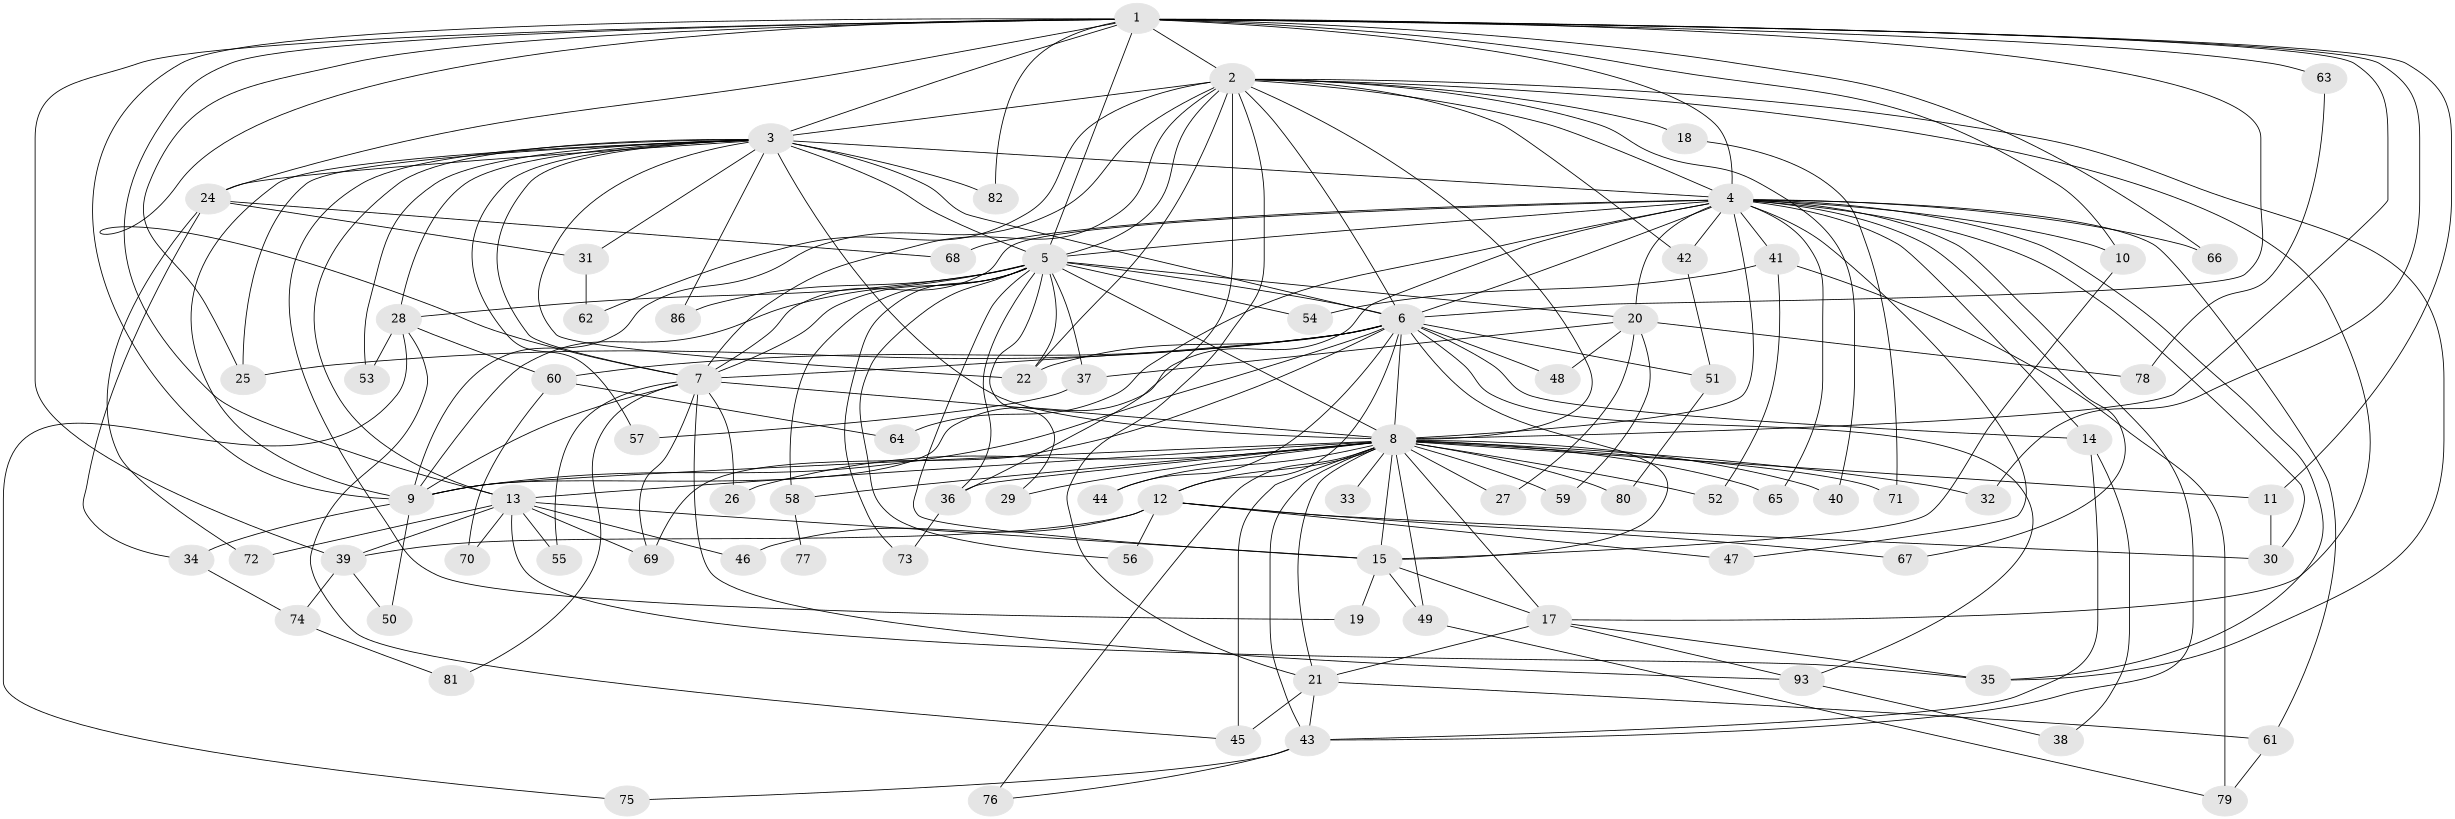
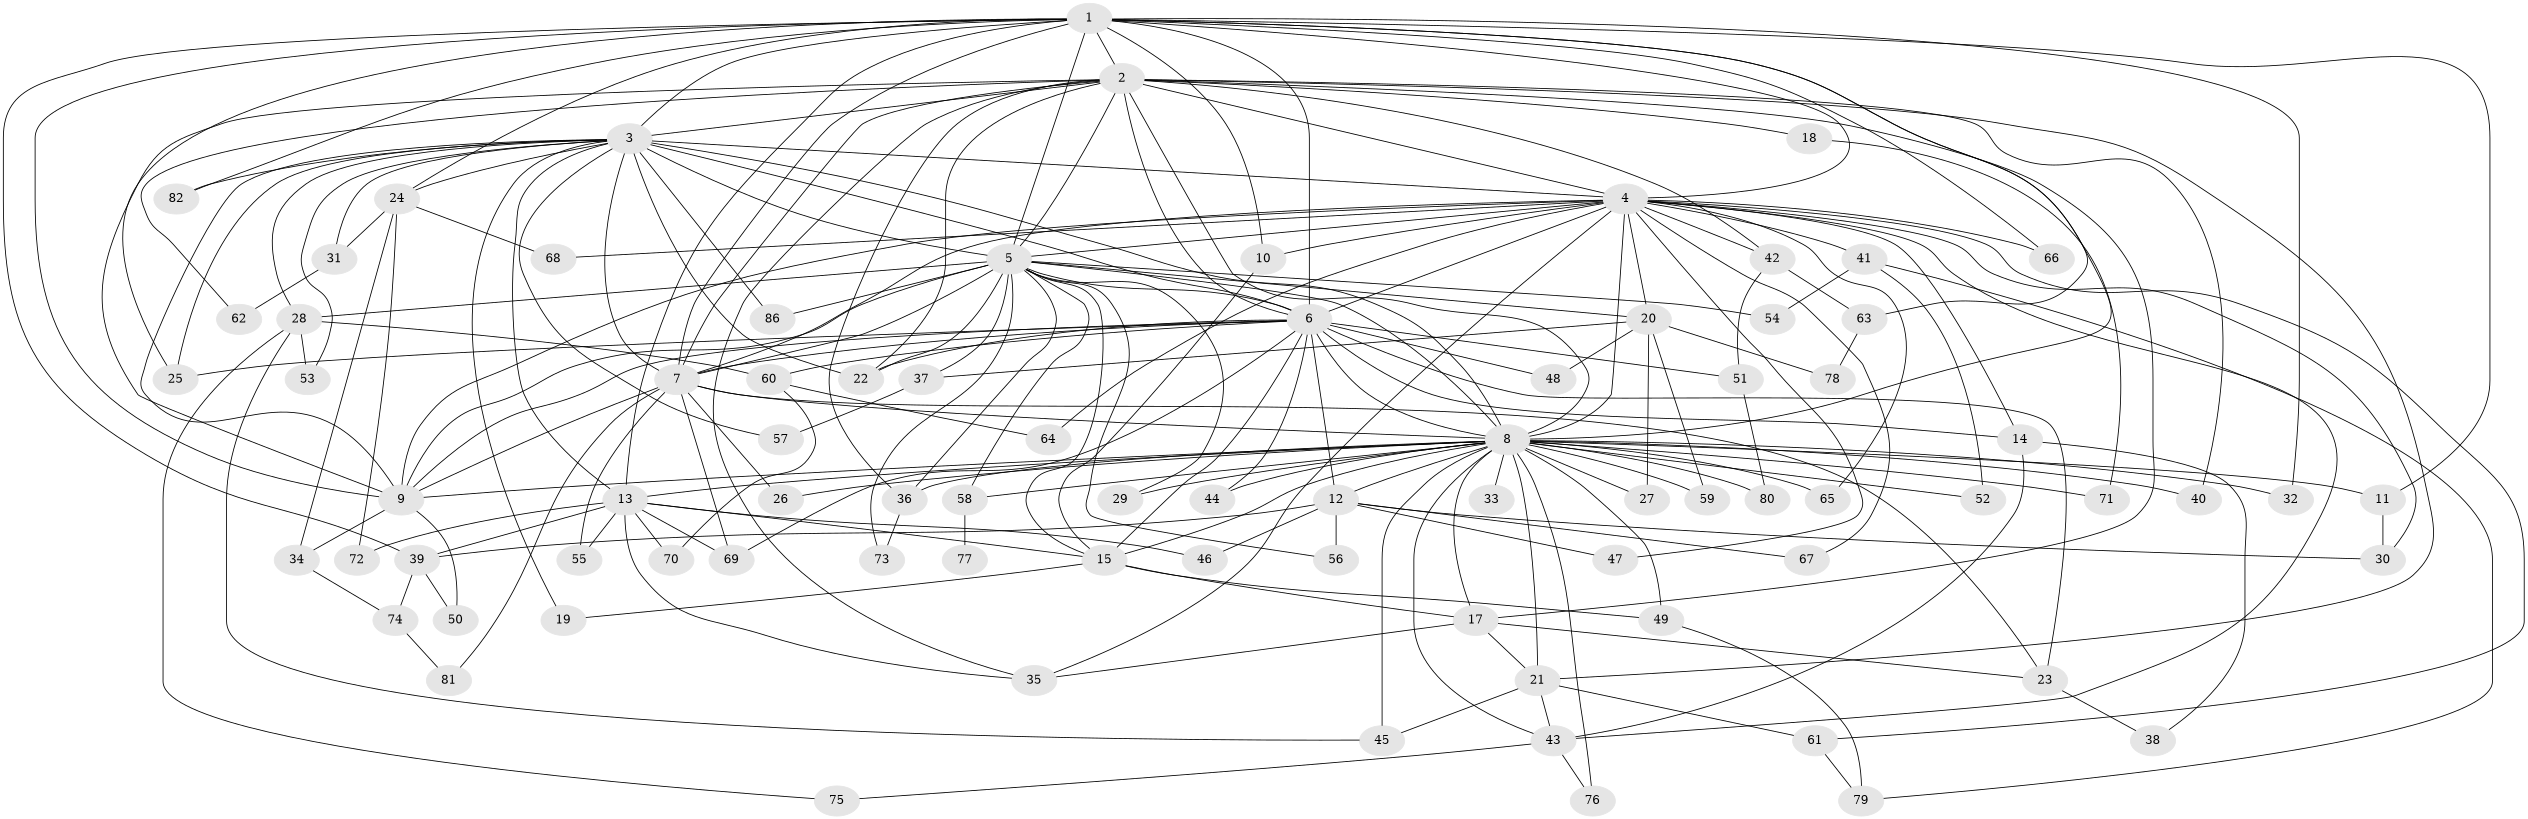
none -> (1813, 286)
(1802, 681) -> (2045, 681)
